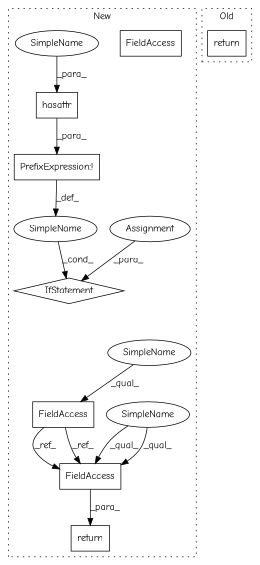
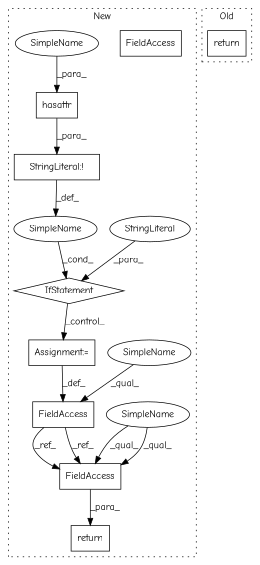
(57, 167) -> (57, 167)
(150, 229) -> (150, 229)
none -> (62, 353)
